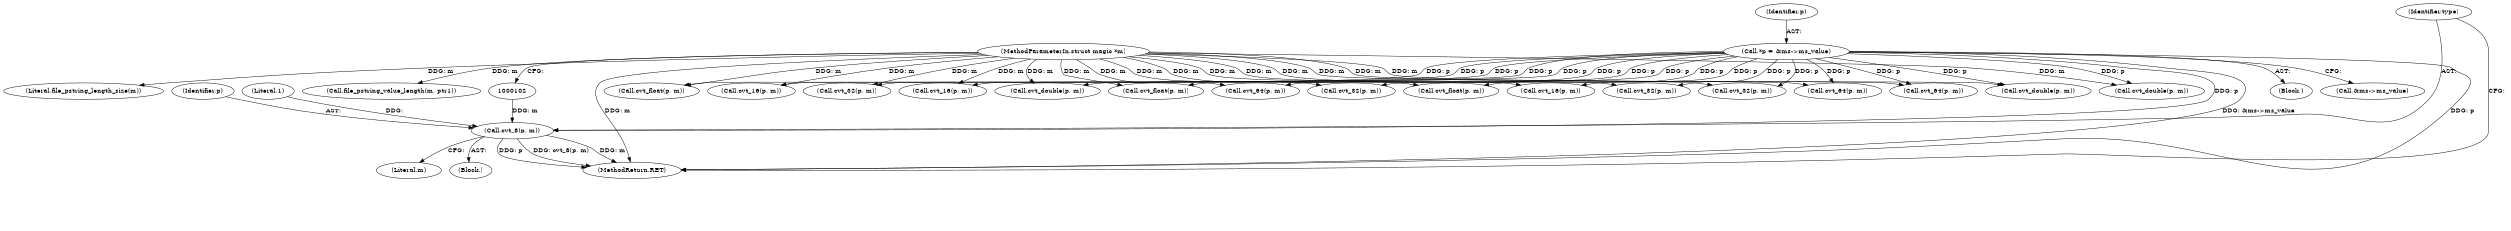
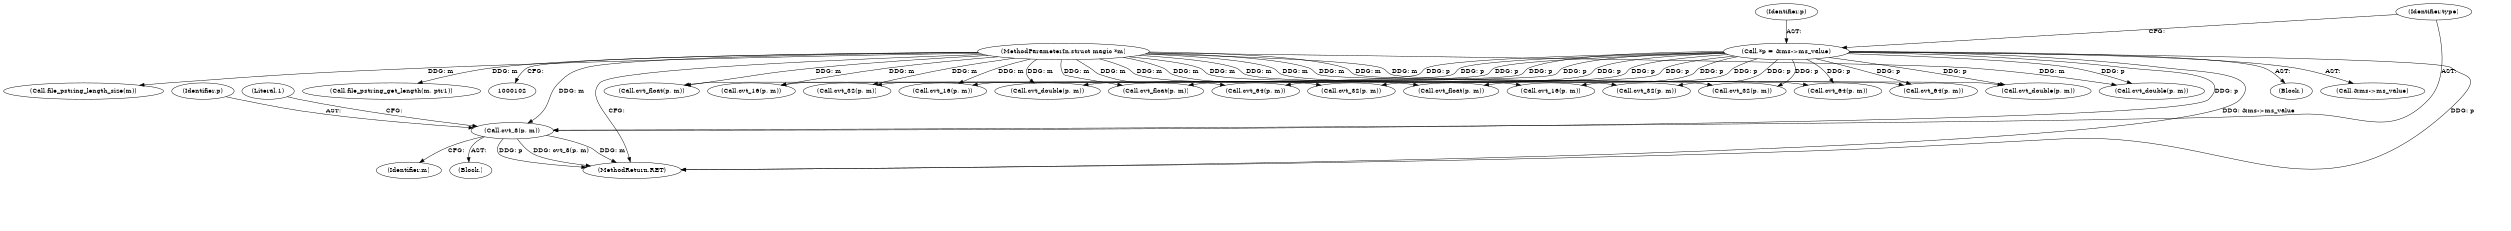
(2334, 71) -> (2334, 71)
(84, 91) -> (84, 91)
(392, 91) -> (392, 91)
(512, 109) -> (742, 57)
(395, 111) -> (395, 111)
(618, 111) -> (618, 111)
(1655, 164) -> (2122, 31)
(409, 170) -> (409, 170)
